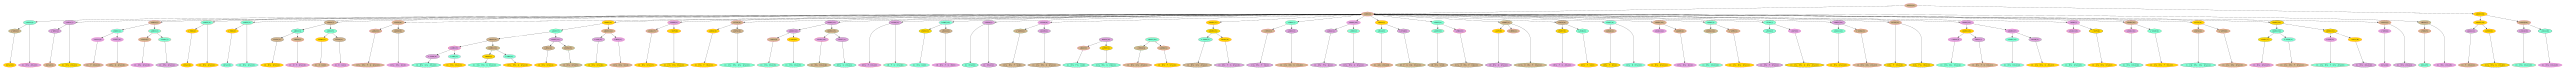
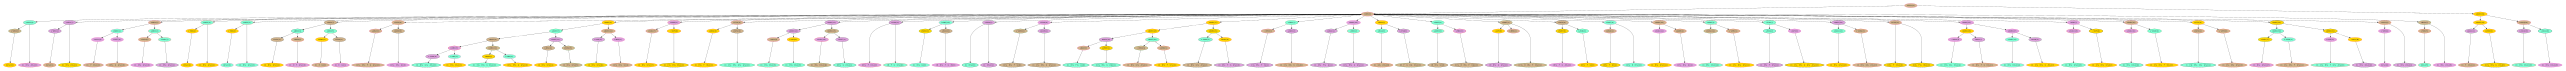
none -> (1152, 31)
